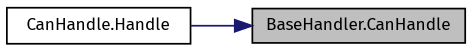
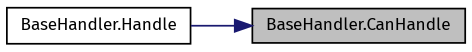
(99, 26) -> (99, 26)
